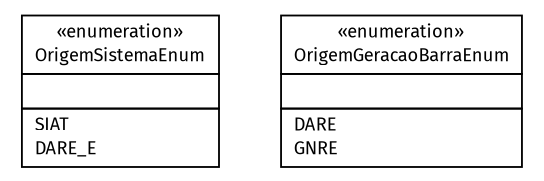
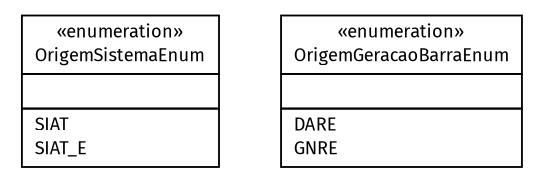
(66, 149) -> (61, 149)
